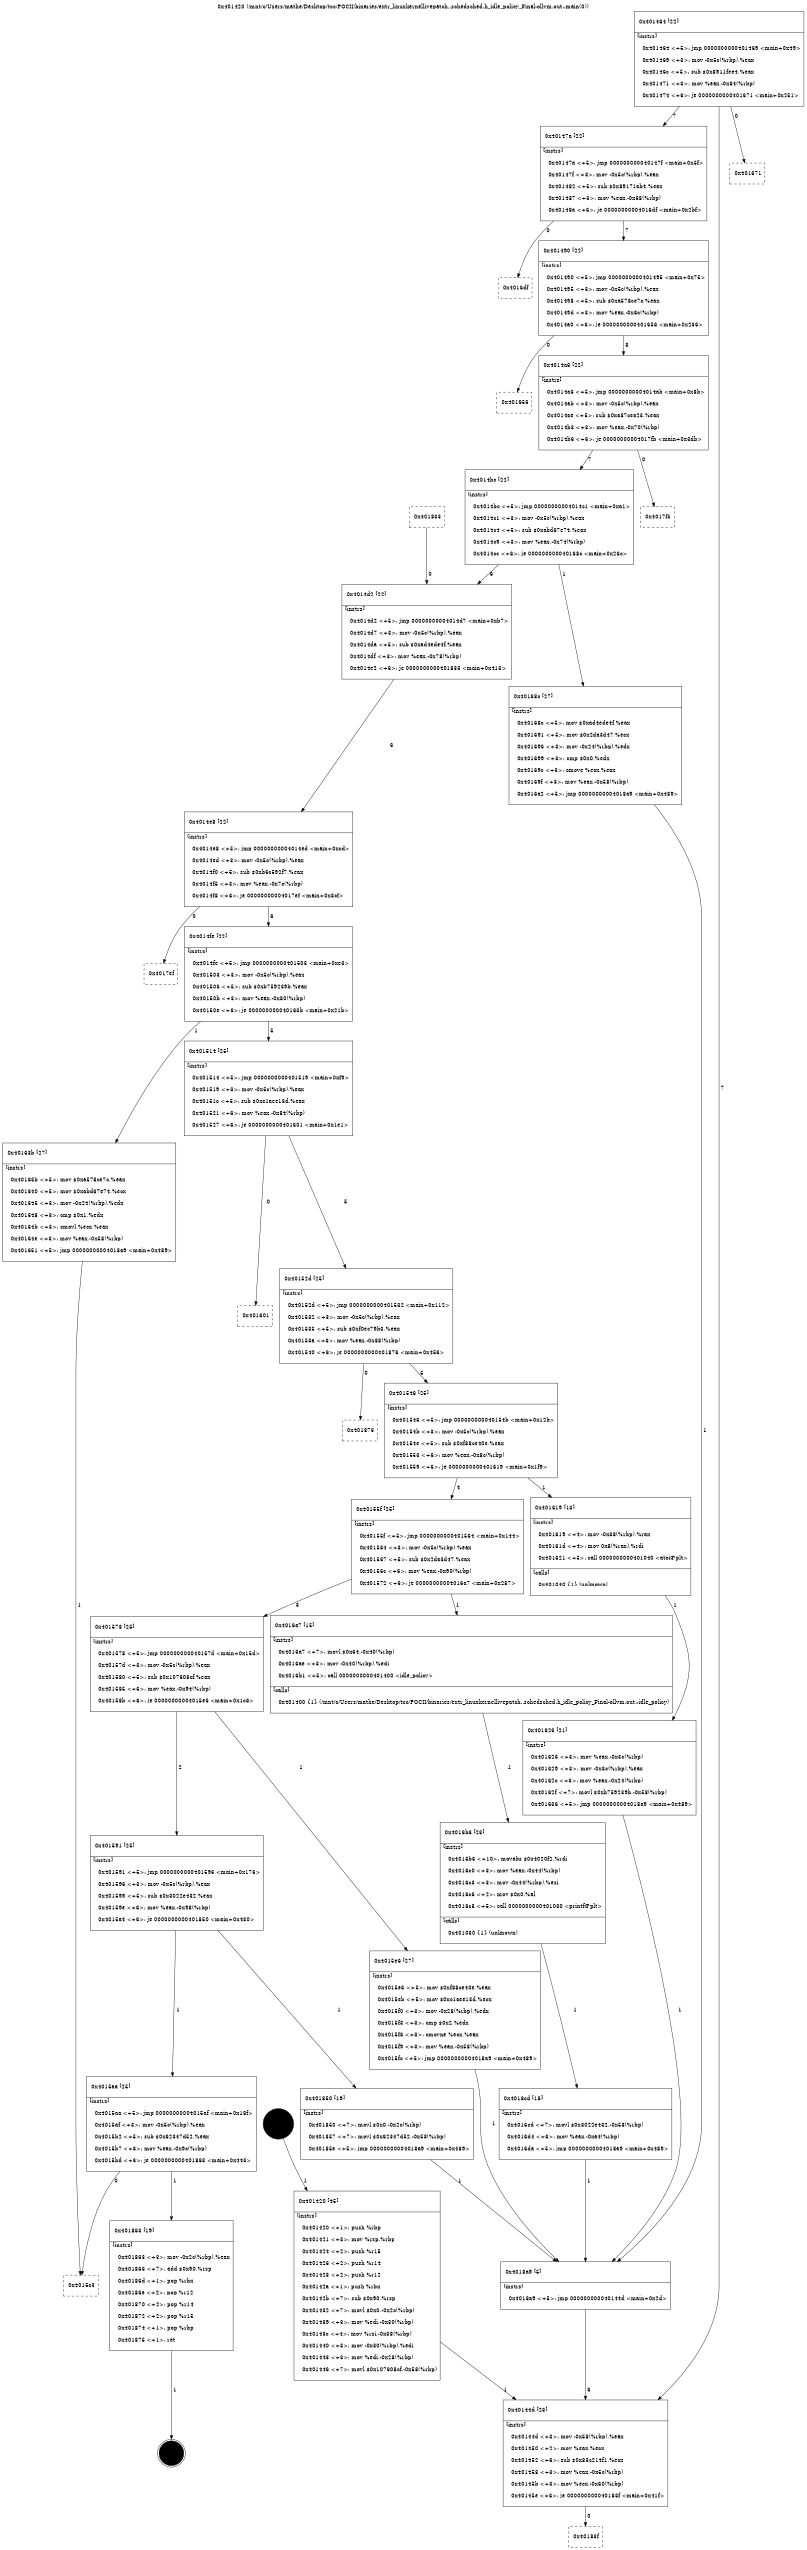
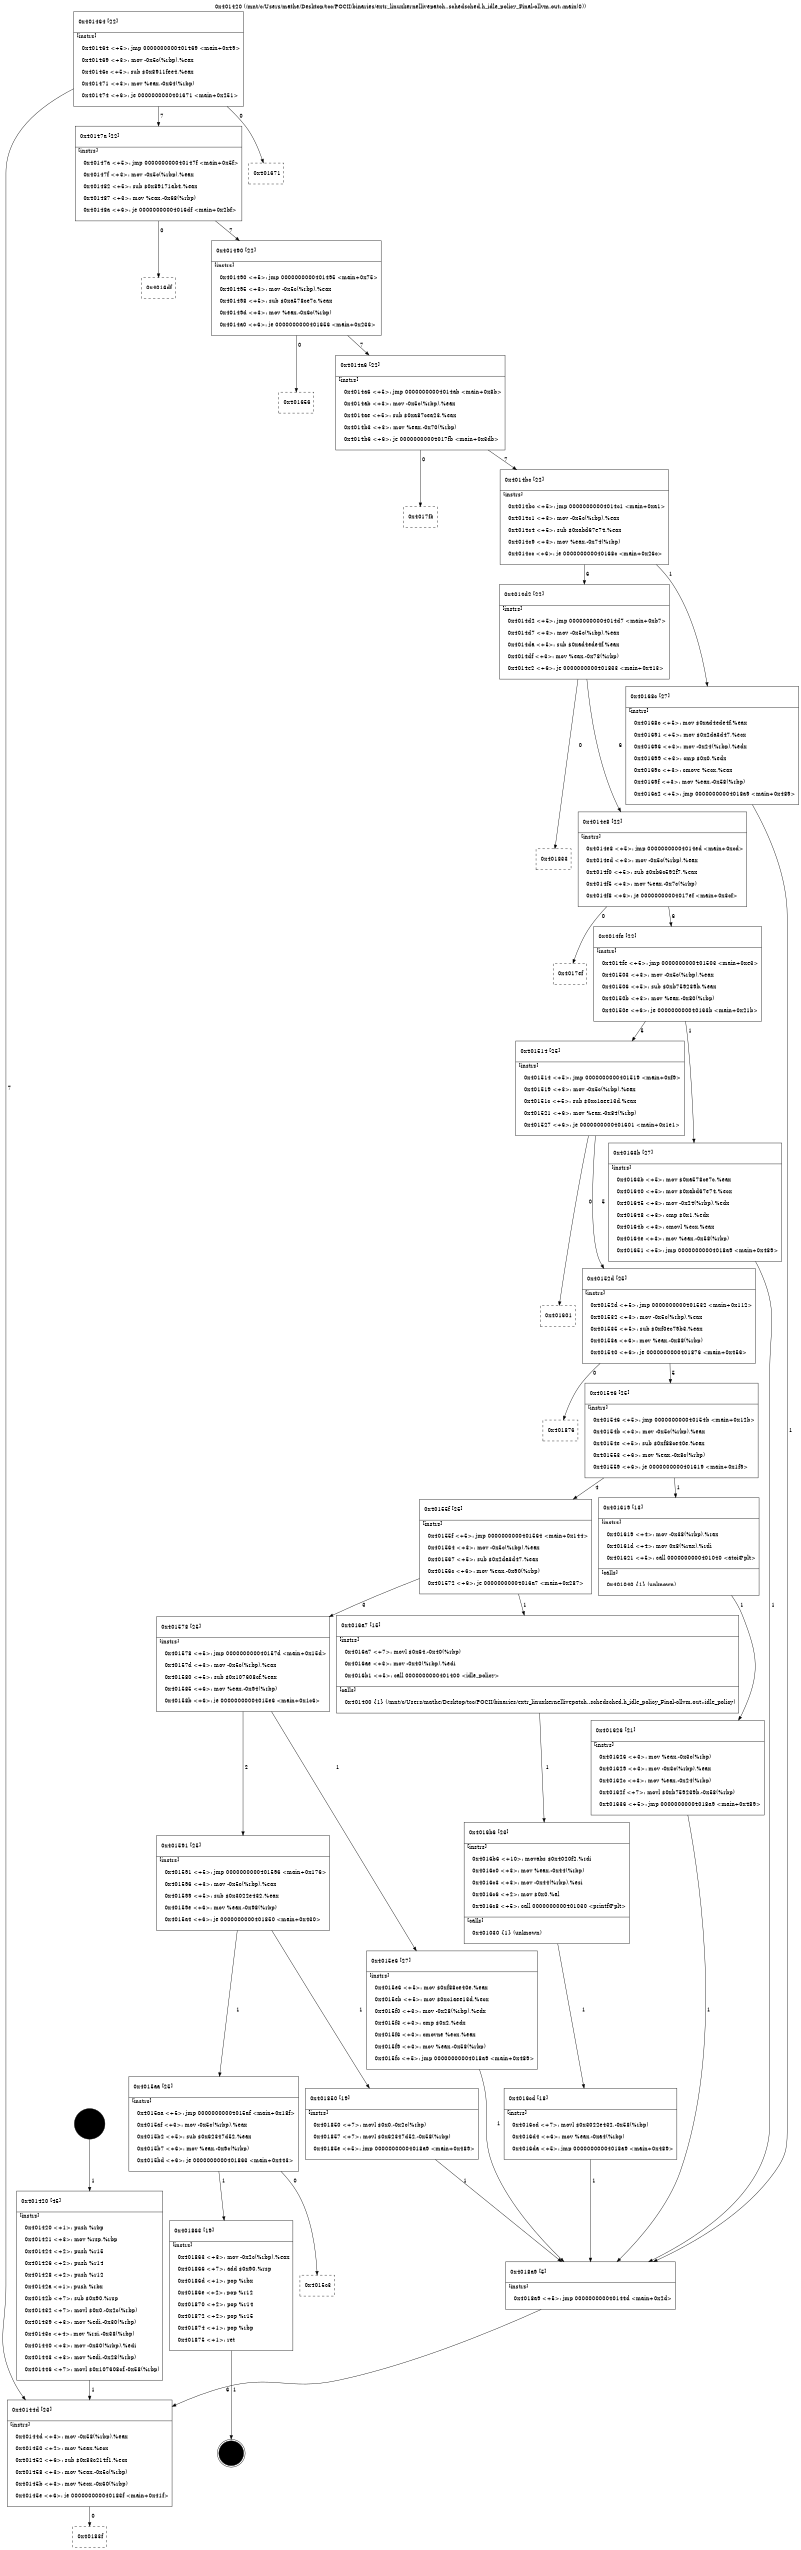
(626, 345) -> (361, 345)
(427, 554) -> (567, 762)
(76, 1766) -> (770, 1786)
